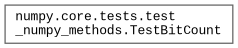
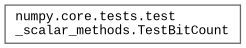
(119, 24) -> (123, 24)
